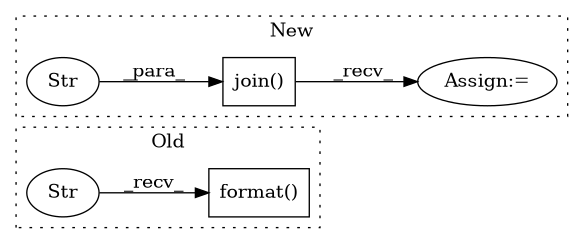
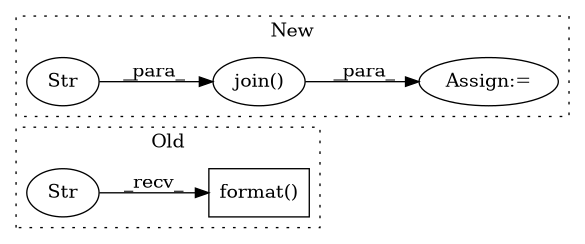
(364, 72) -> (364, 72)
(259, 82) -> (259, 82)
